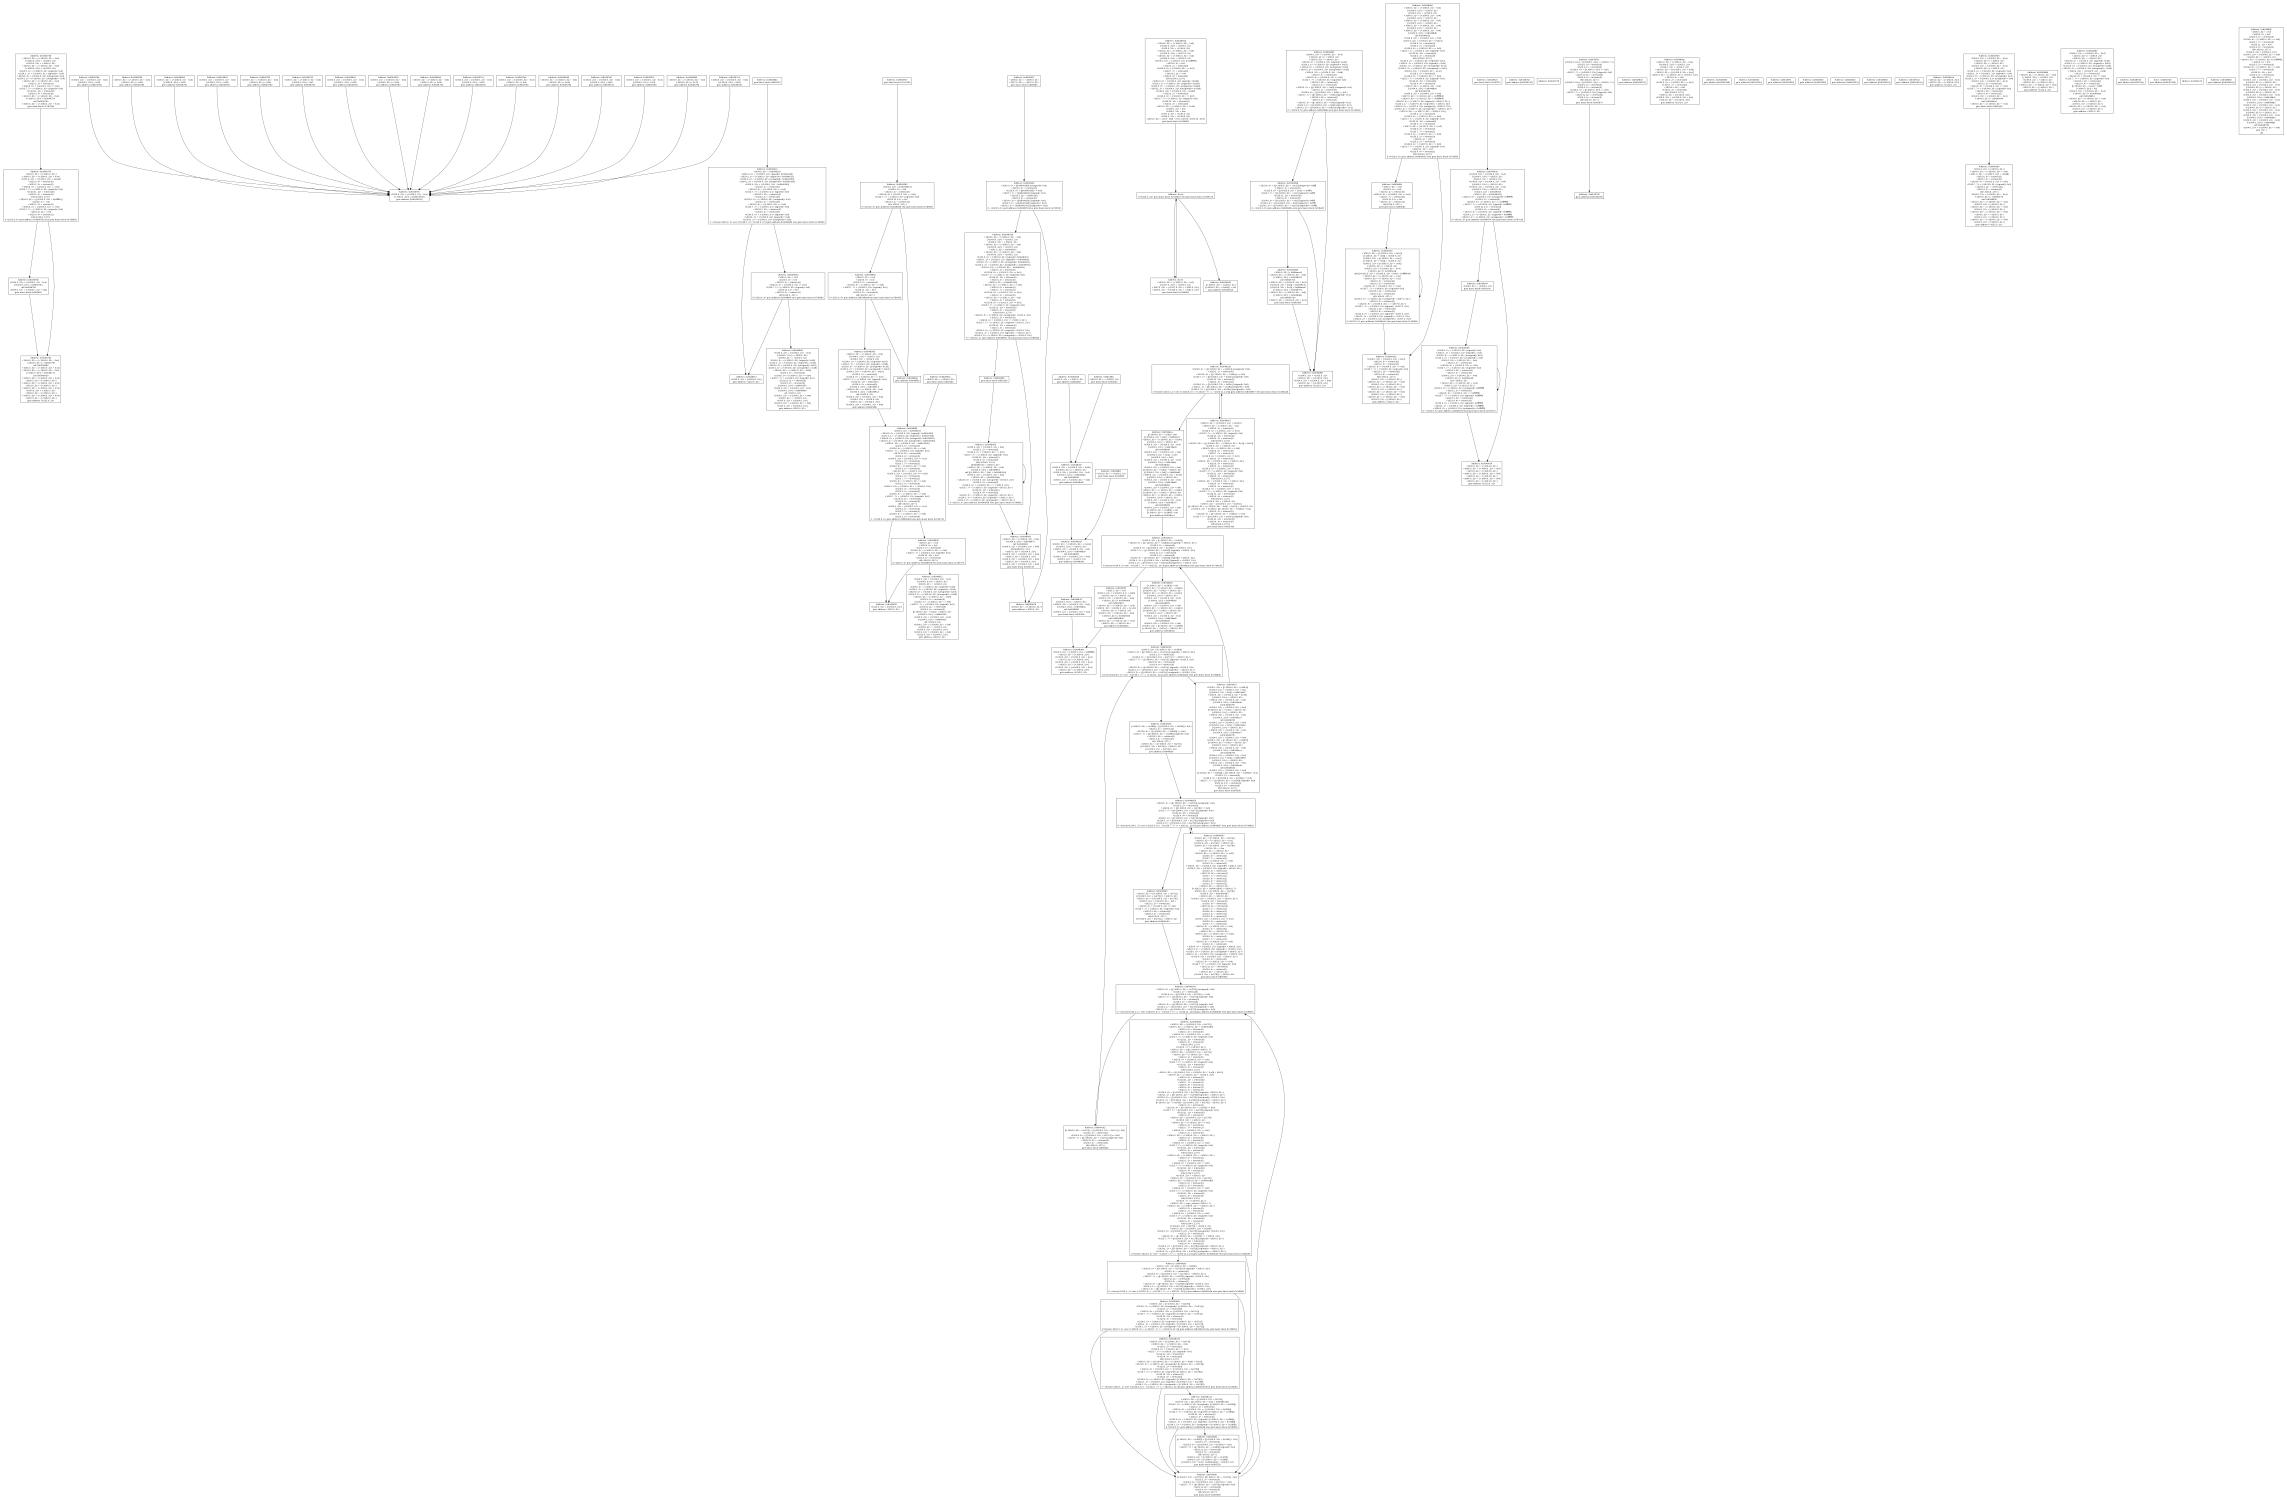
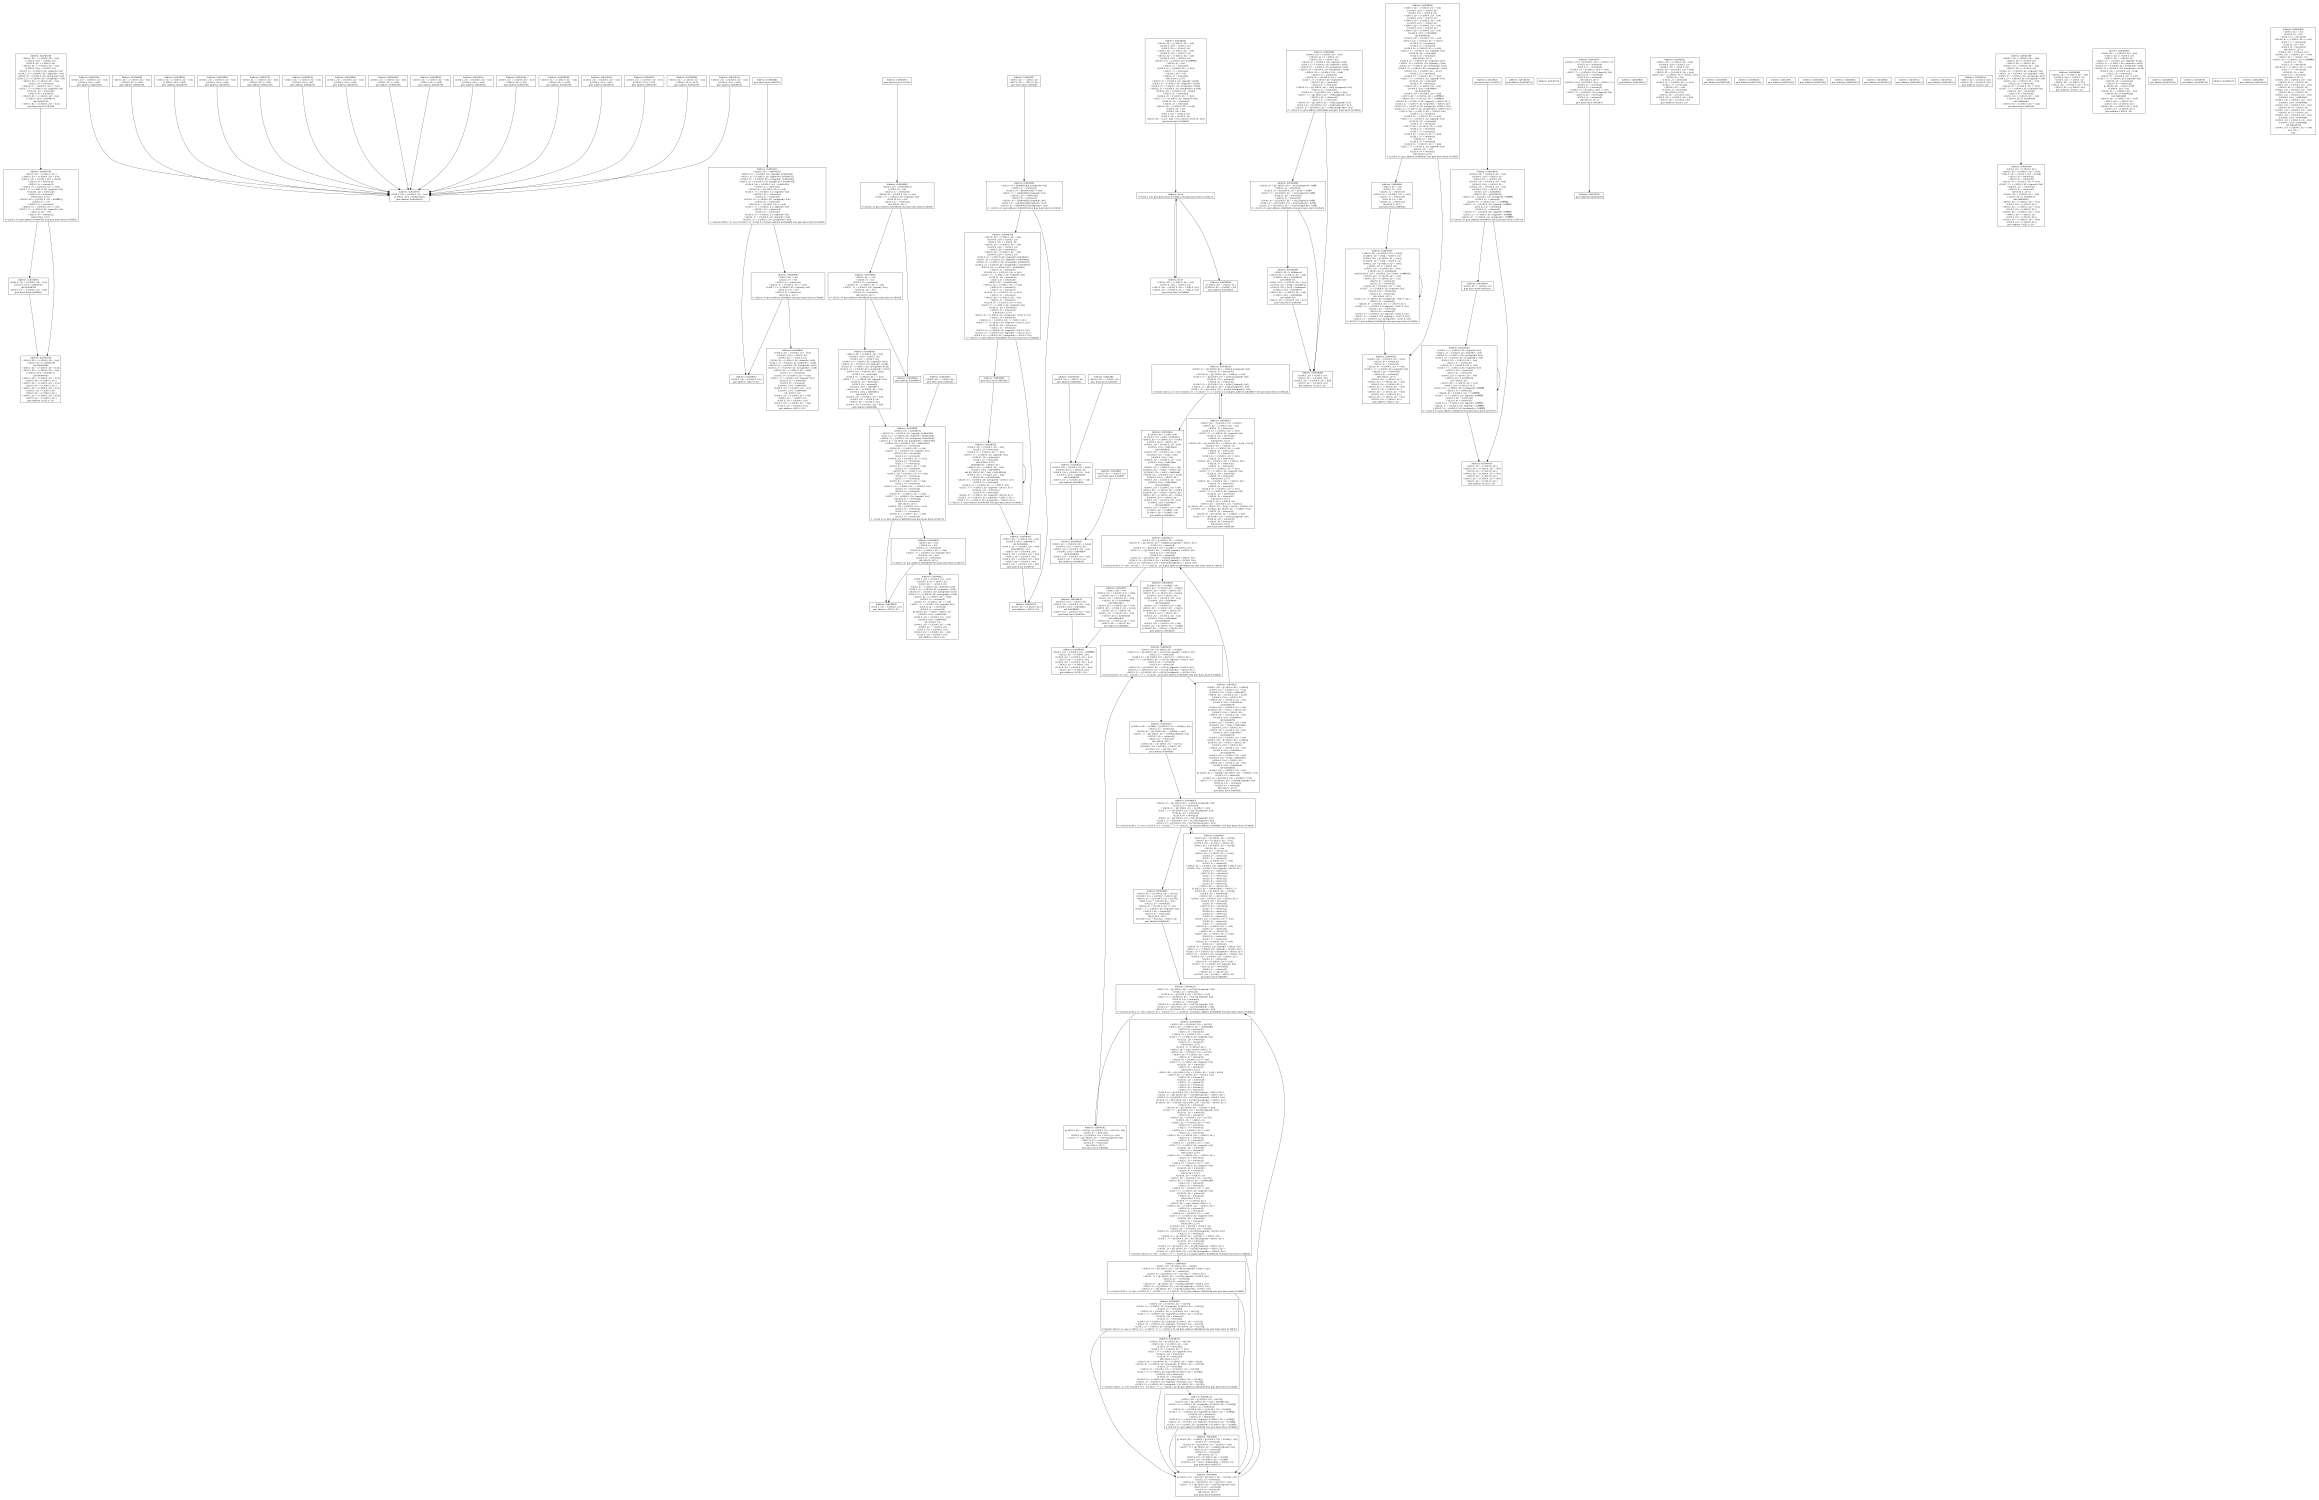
none -> (1909, 81)
(2163, 81) -> (2195, 81)
